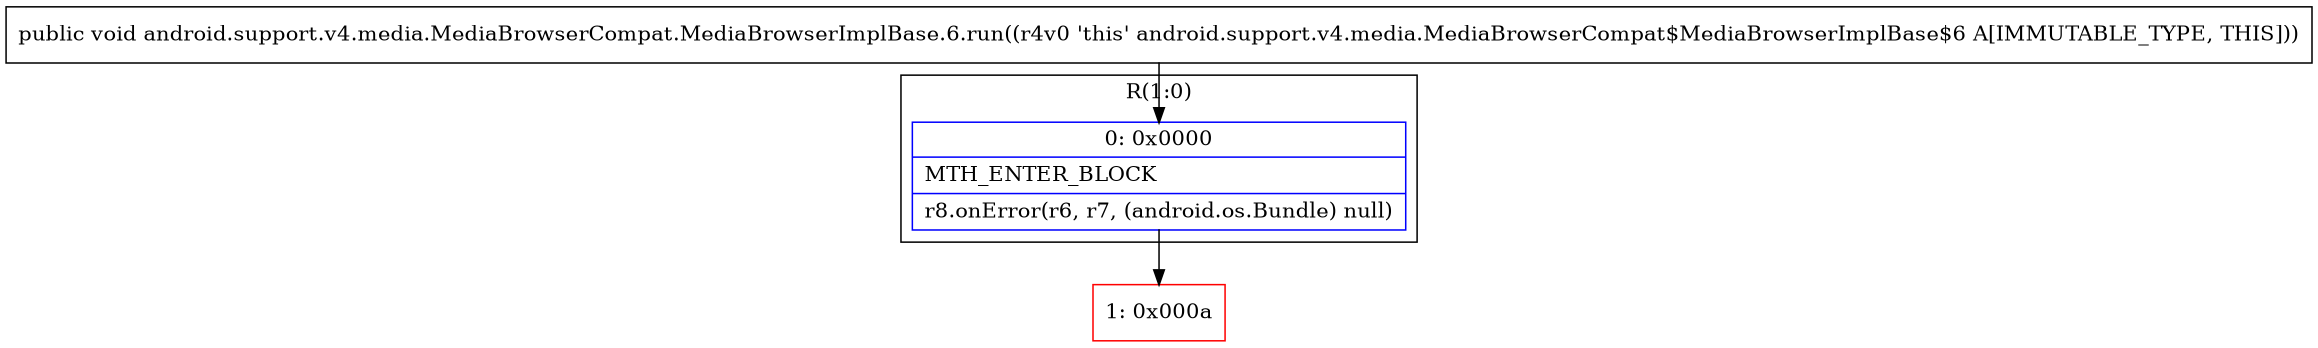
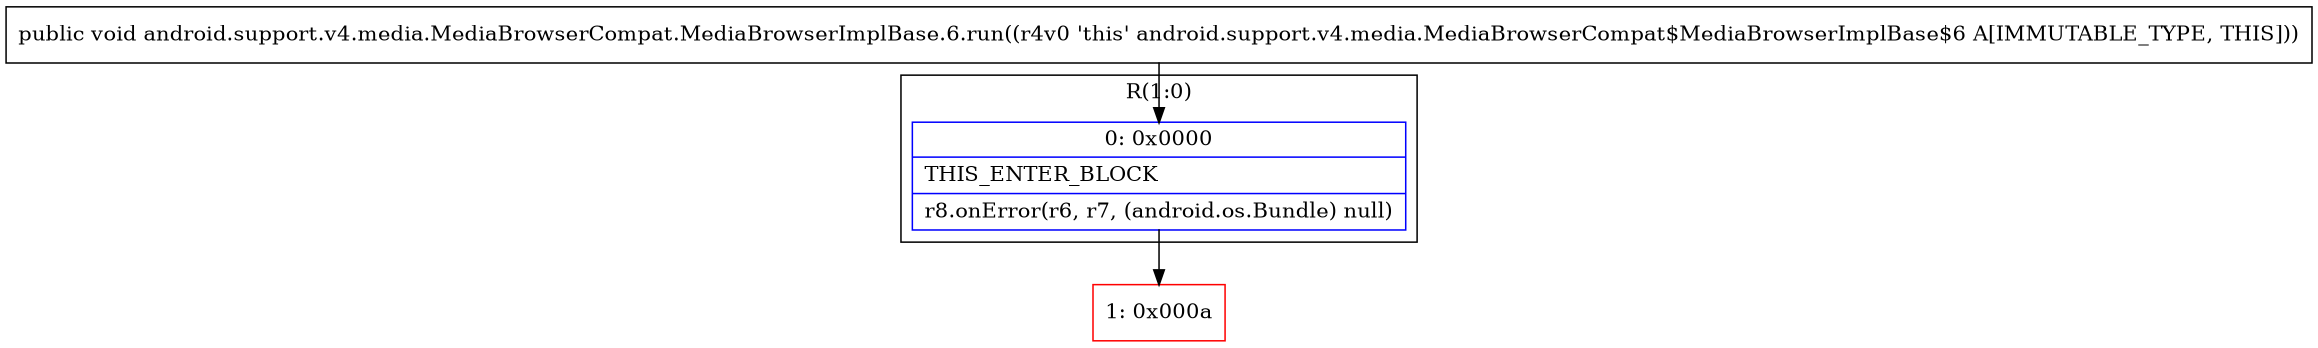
(1041, 175) -> (1041, 175)
